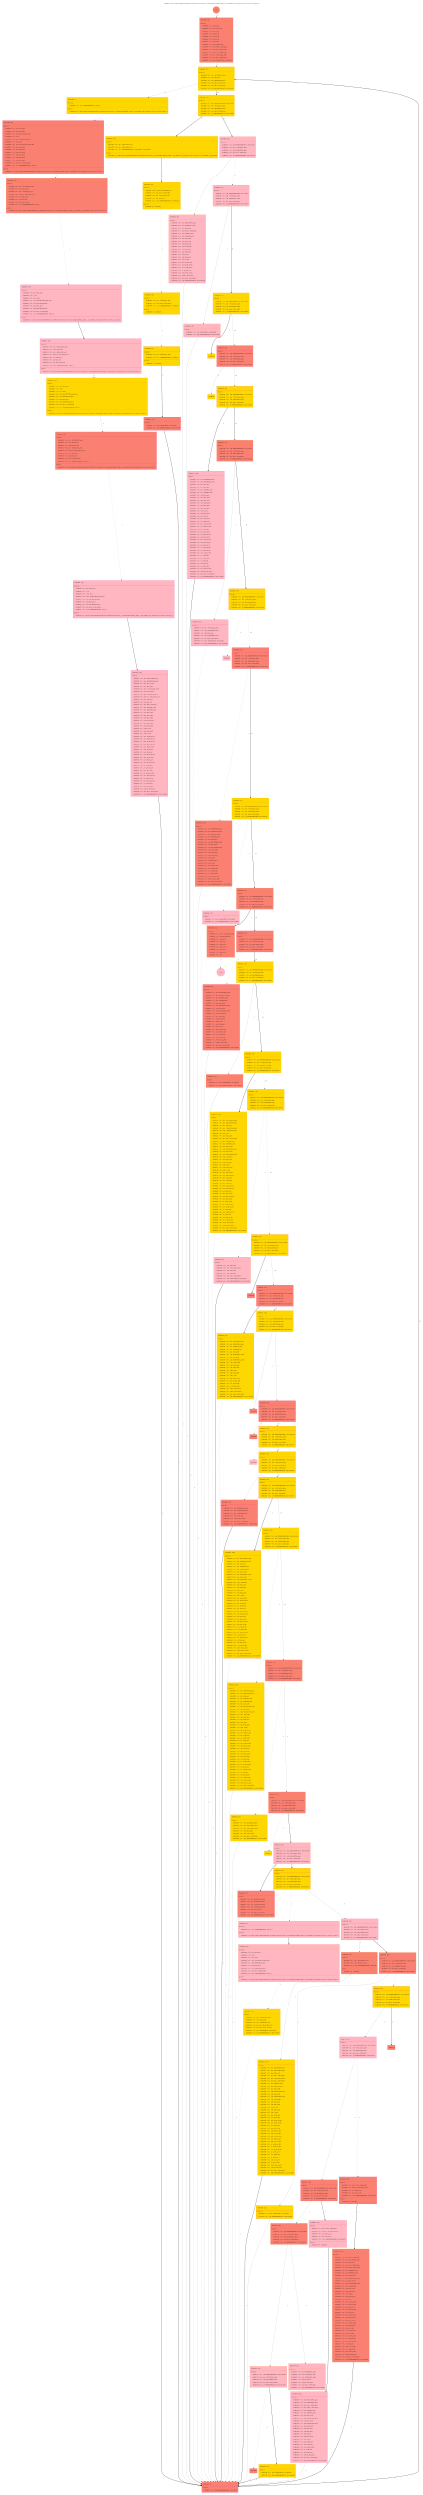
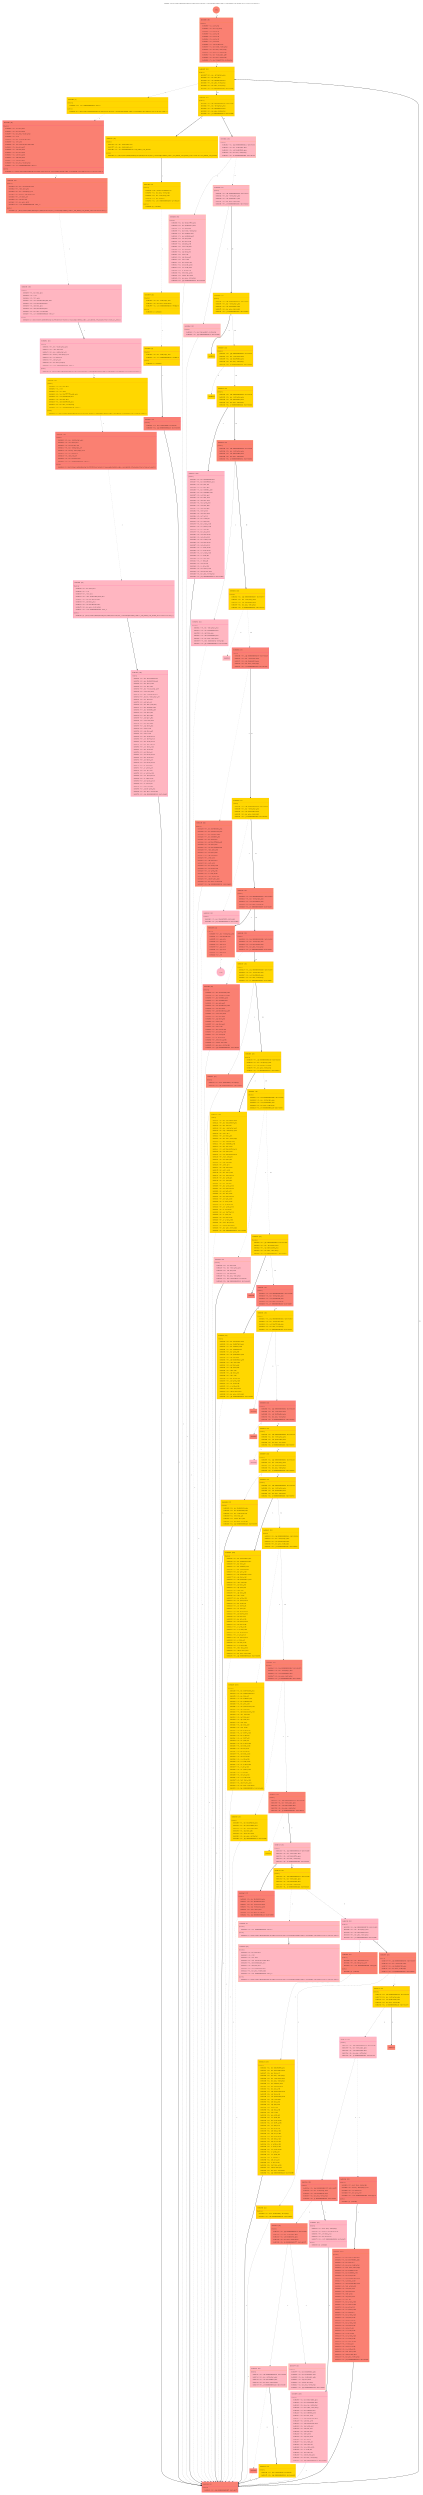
(235, 356) -> (235, 356)
(239, 1513) -> (239, 1513)
(262, 2022) -> none
